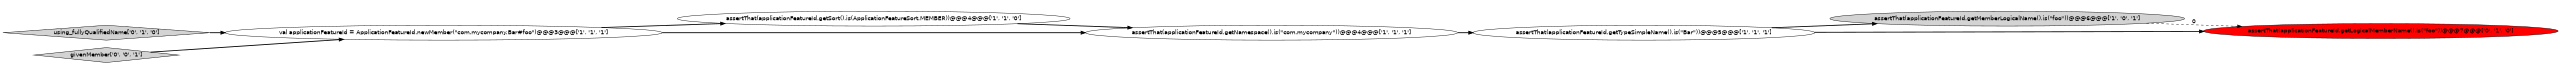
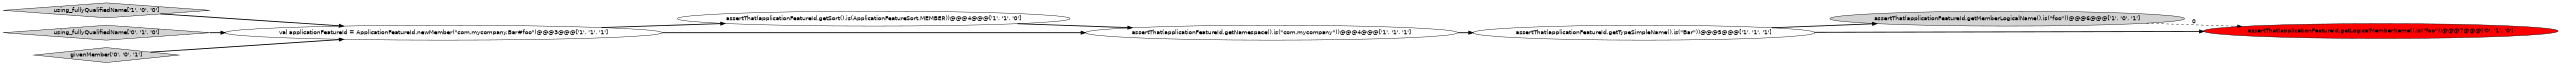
none -> (106, 10)
